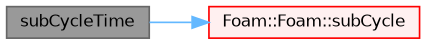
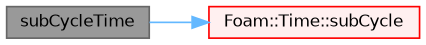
(314, 22) -> (314, 22)
